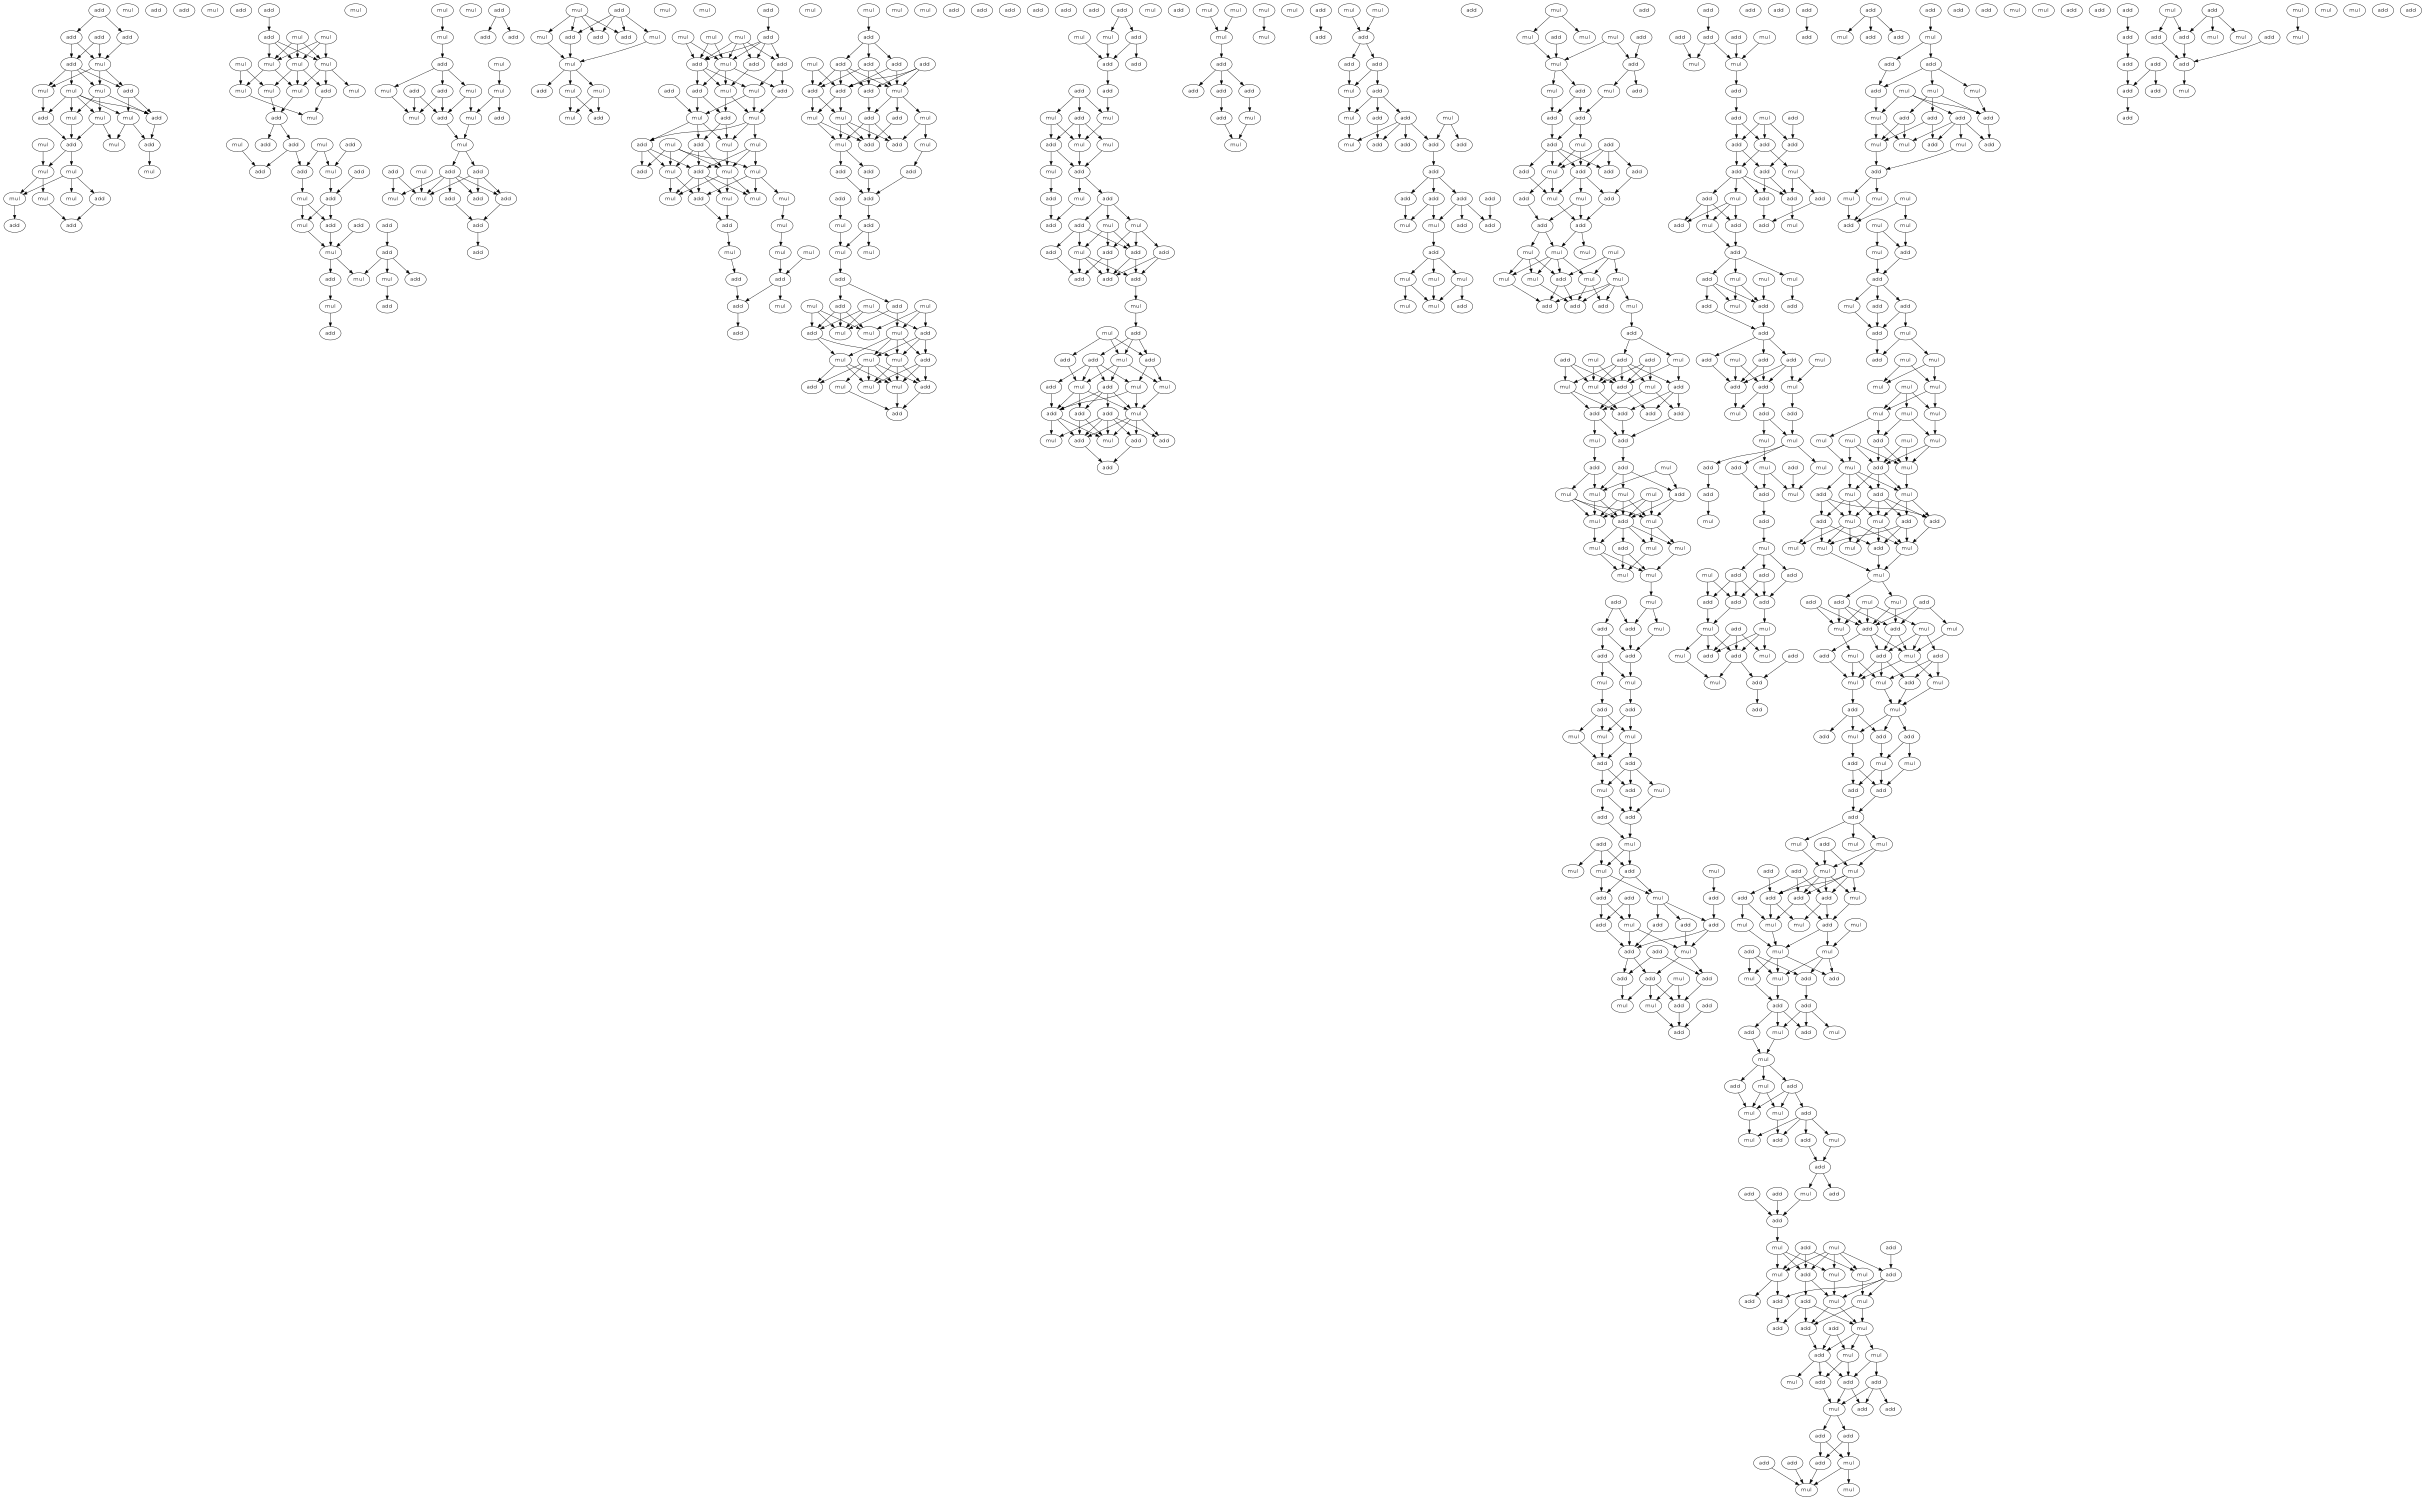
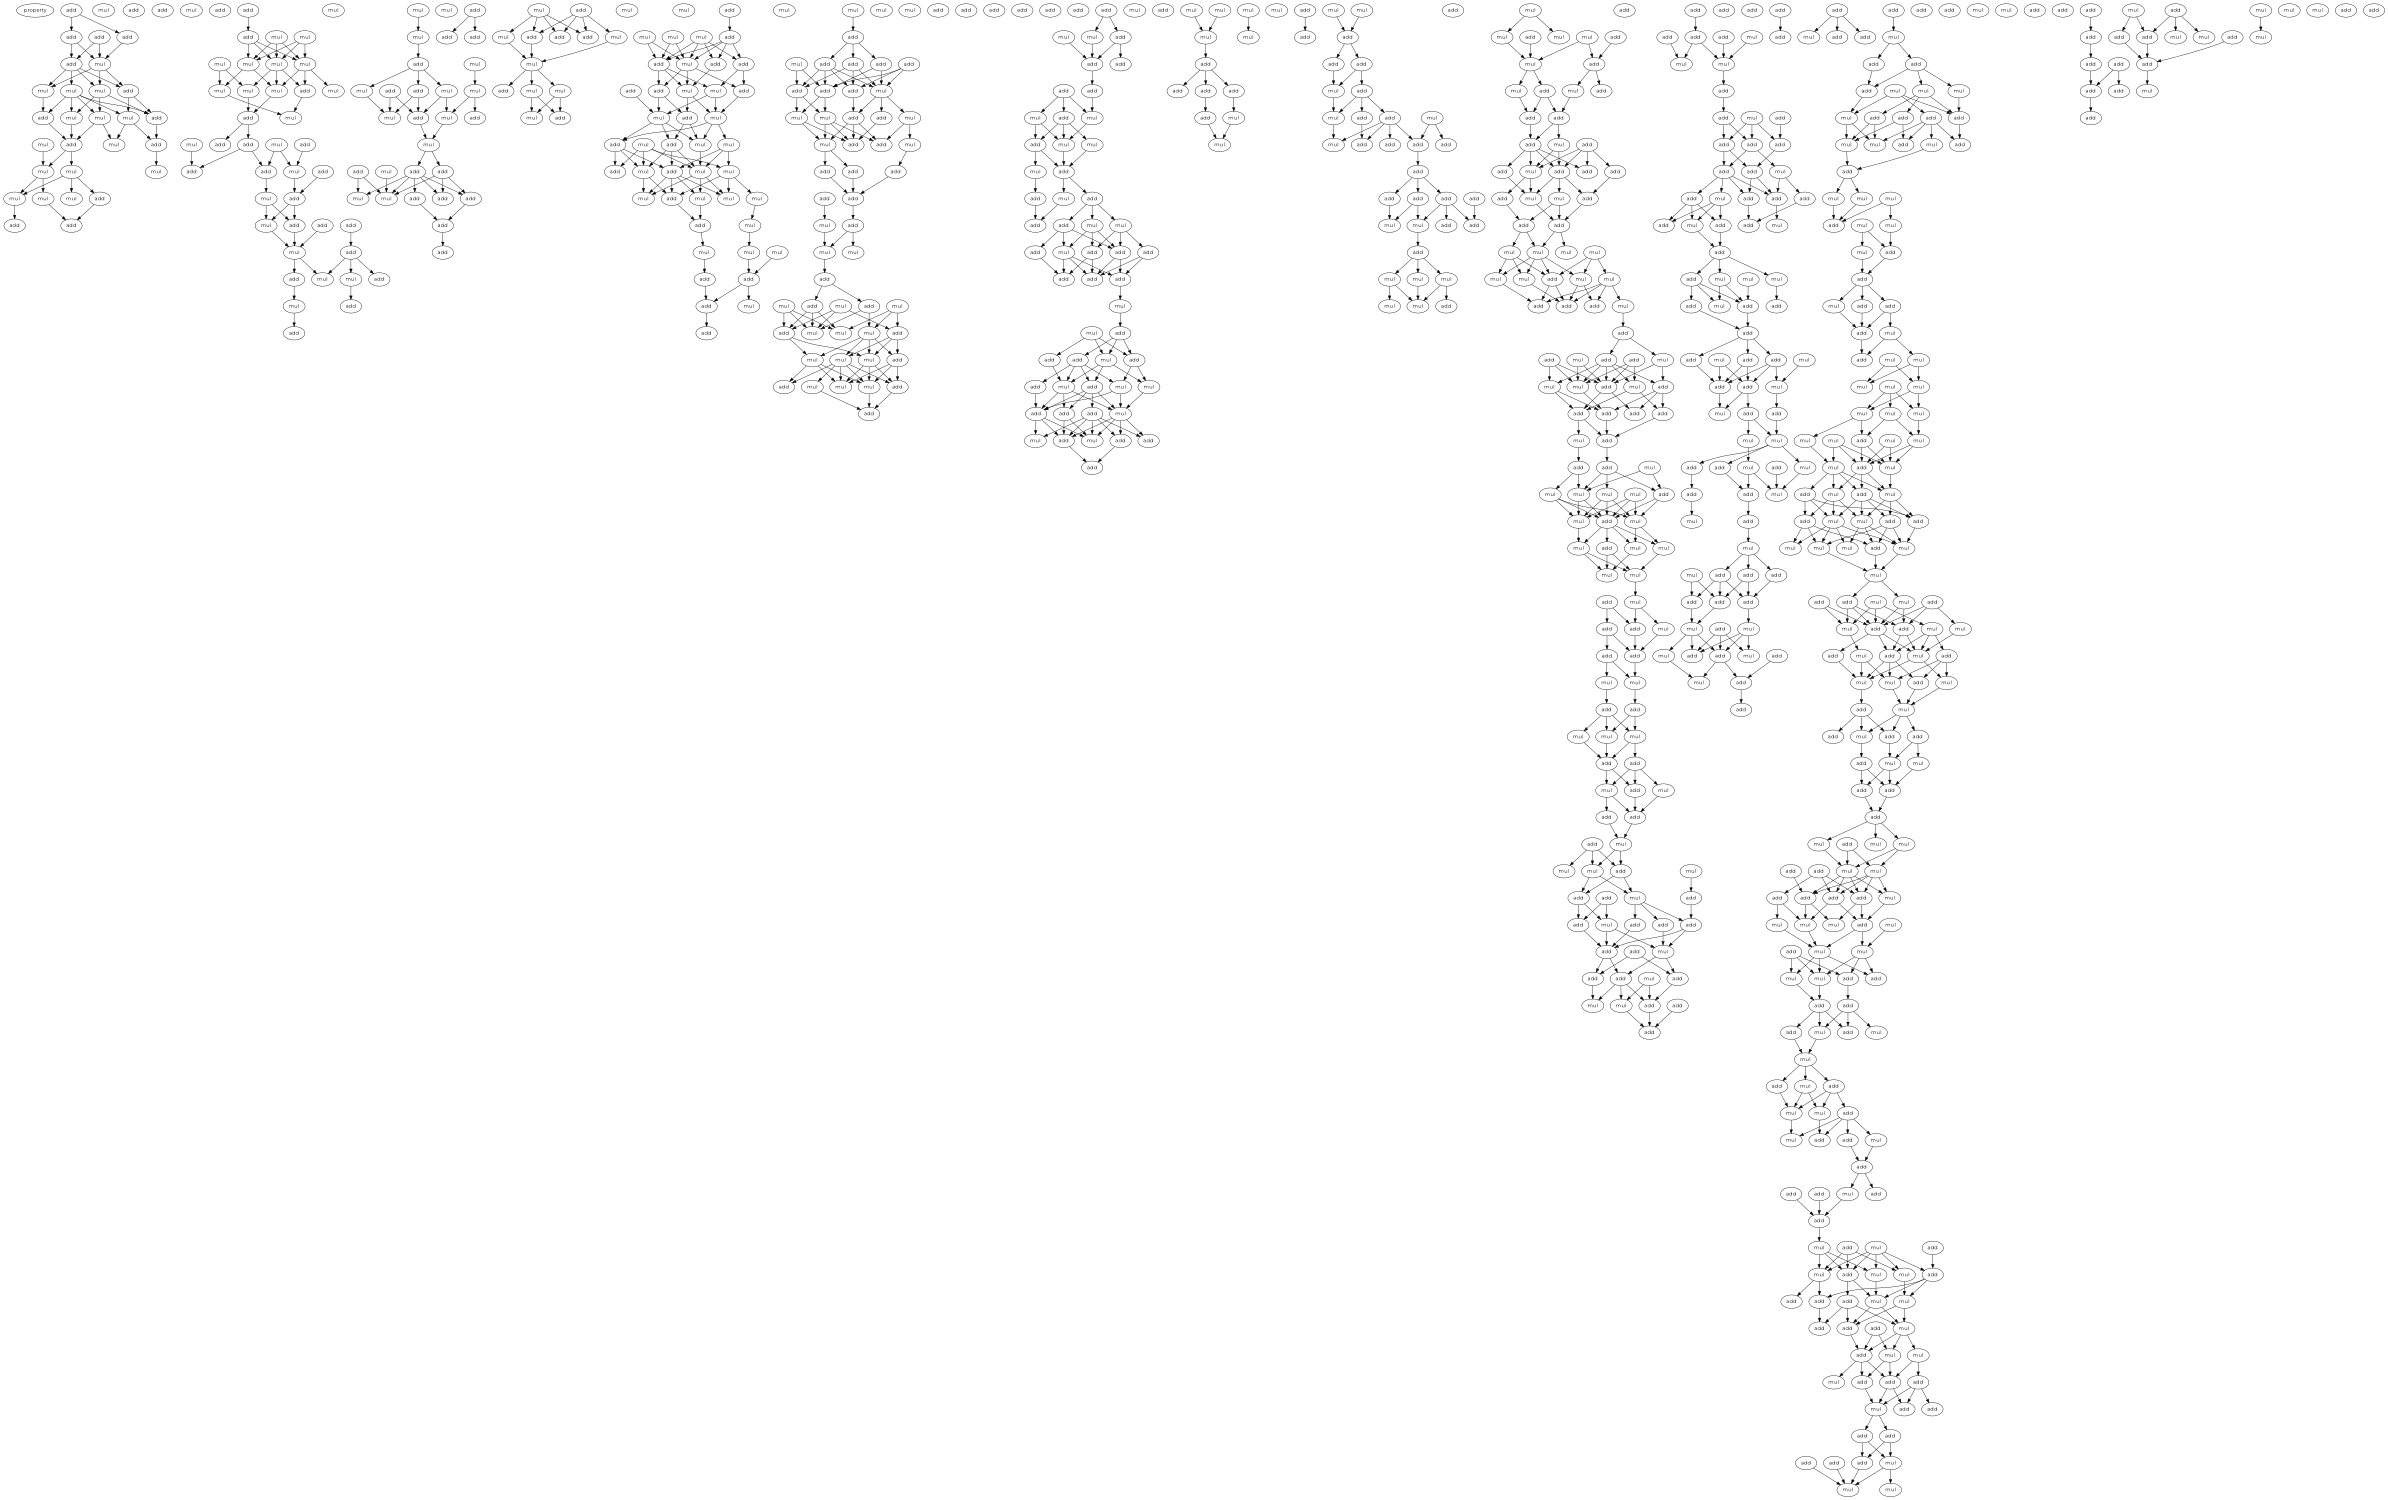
none -> (35, 10)
